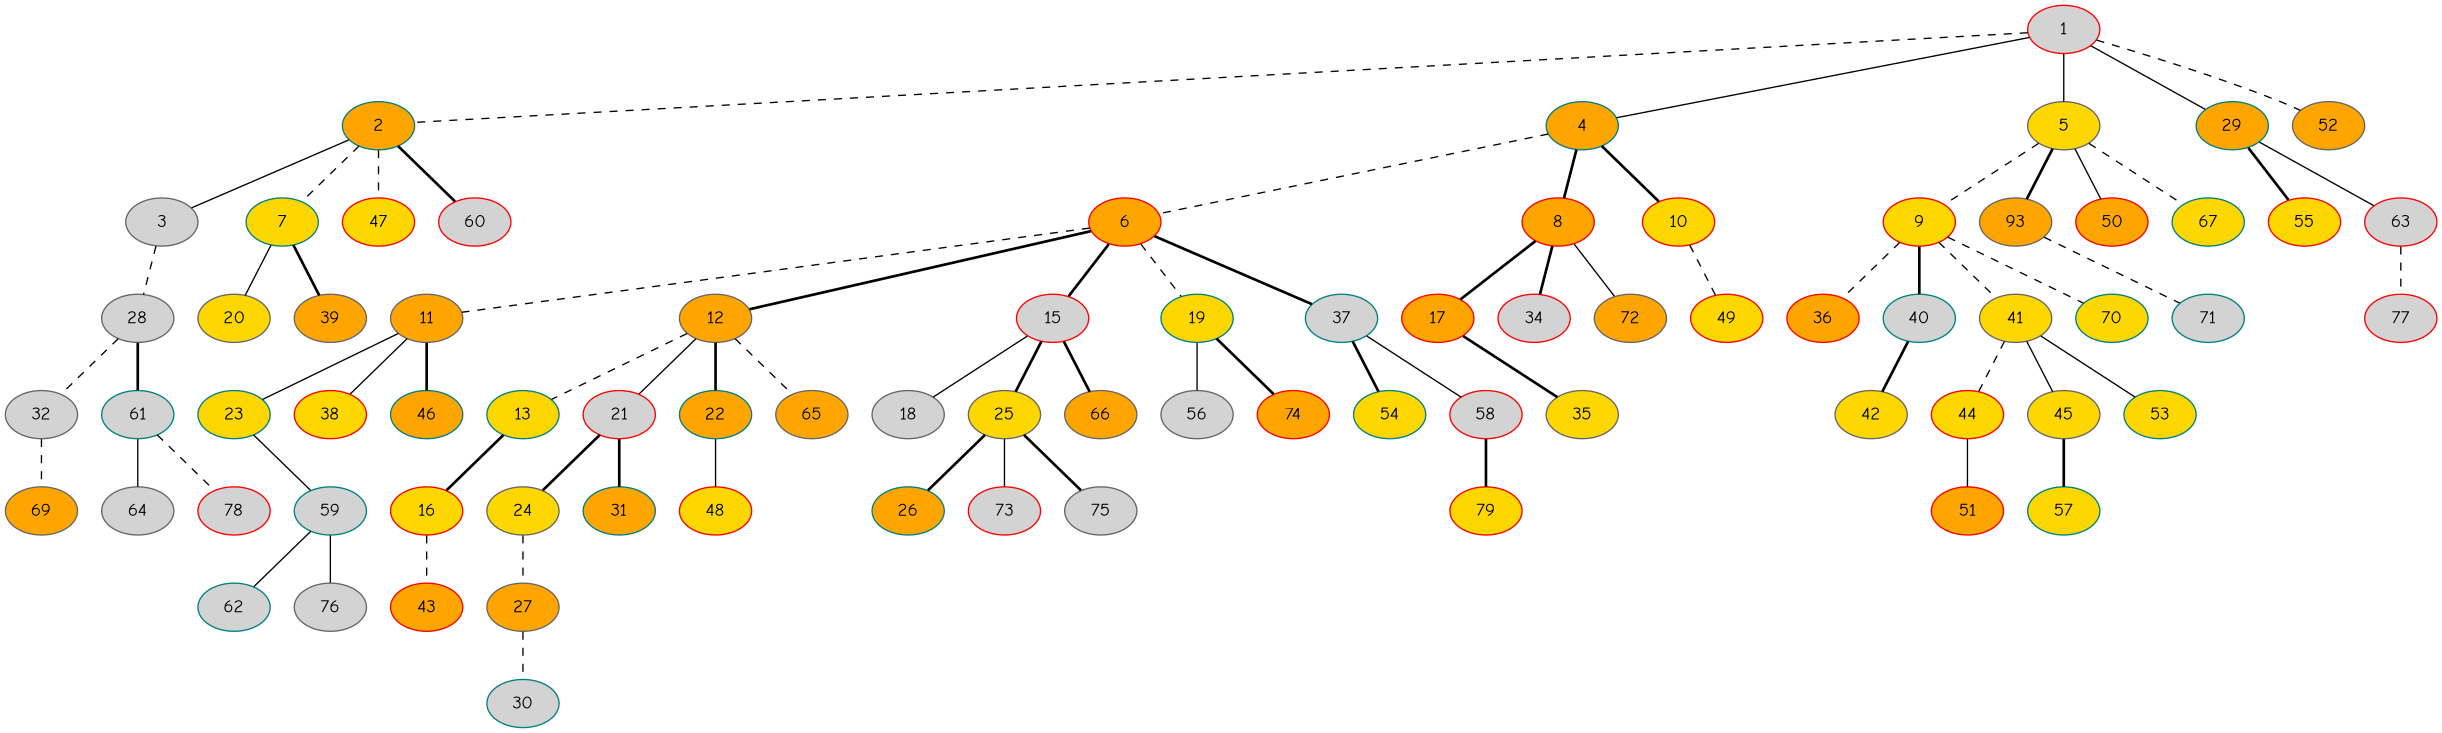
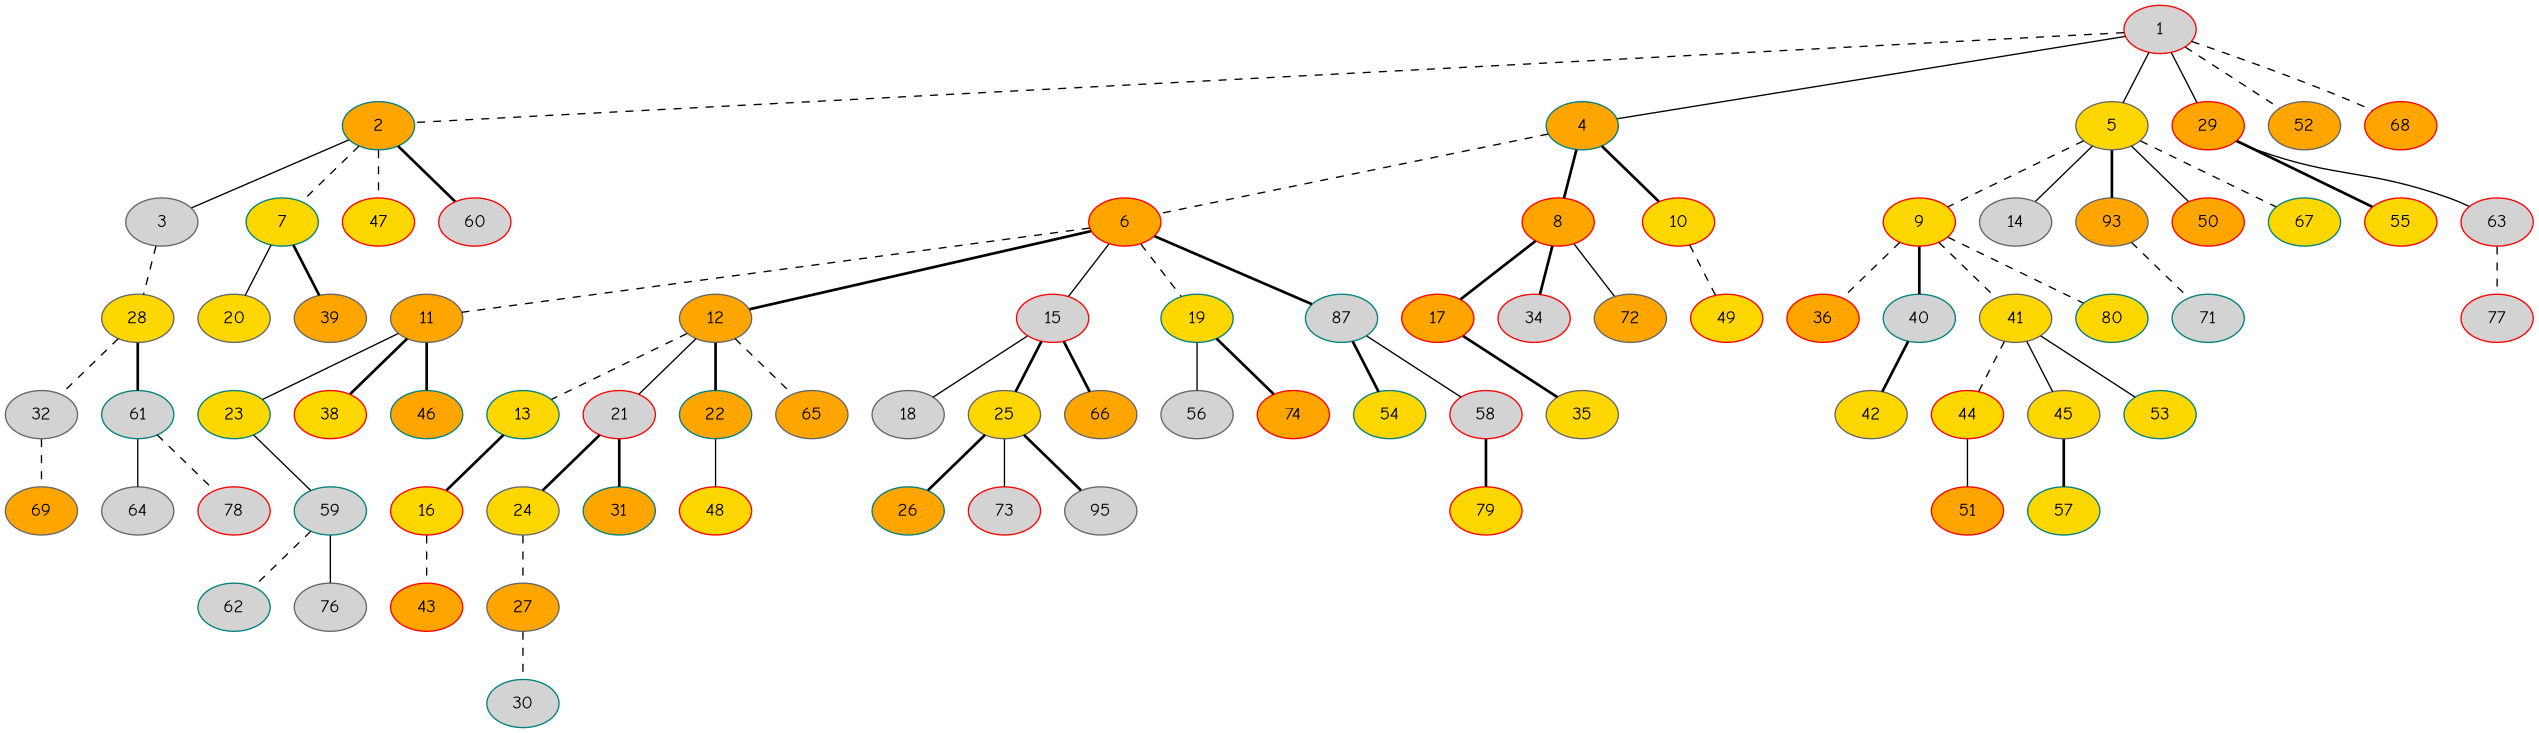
(2232, 126) -> (2208, 126)
none -> (2401, 126)
none -> (2016, 222)
(1089, 270) -> (1089, 270)
(138, 318) -> (138, 318)
(1342, 318) -> (1342, 318)
(2112, 318) -> (2112, 318)
(379, 366) -> (379, 366)
(1101, 511) -> (1101, 511)
(282, 559) -> (282, 559)
